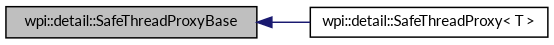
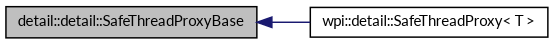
(131, 22) -> (131, 22)
